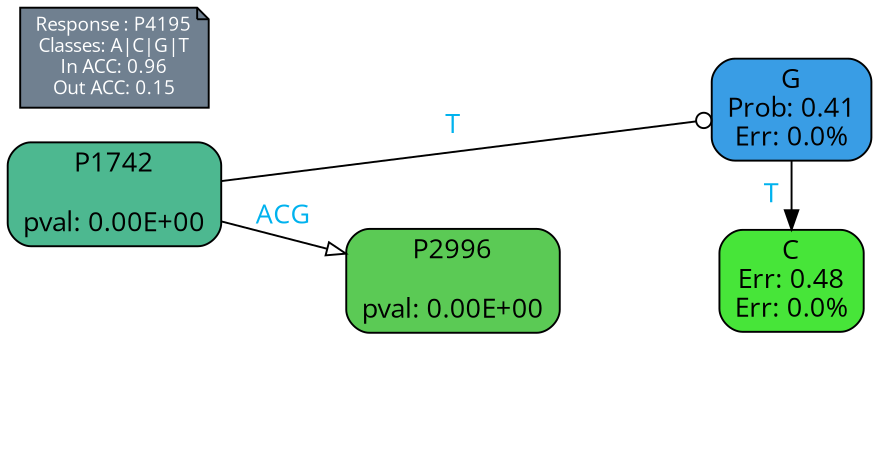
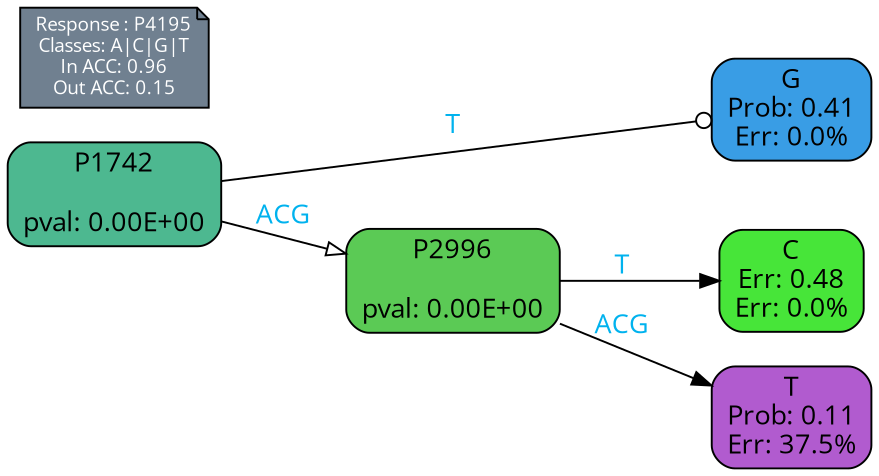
(792, 185) -> (630, 281)
none -> (792, 417)
